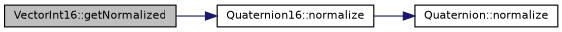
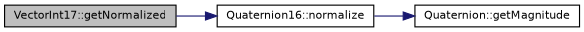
(90, 16) -> (90, 16)
(486, 16) -> (497, 16)
